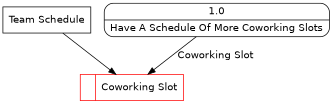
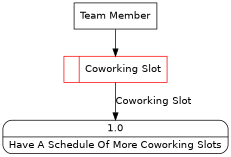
(47, 20) -> (115, 16)
(175, 53) -> (115, 98)
